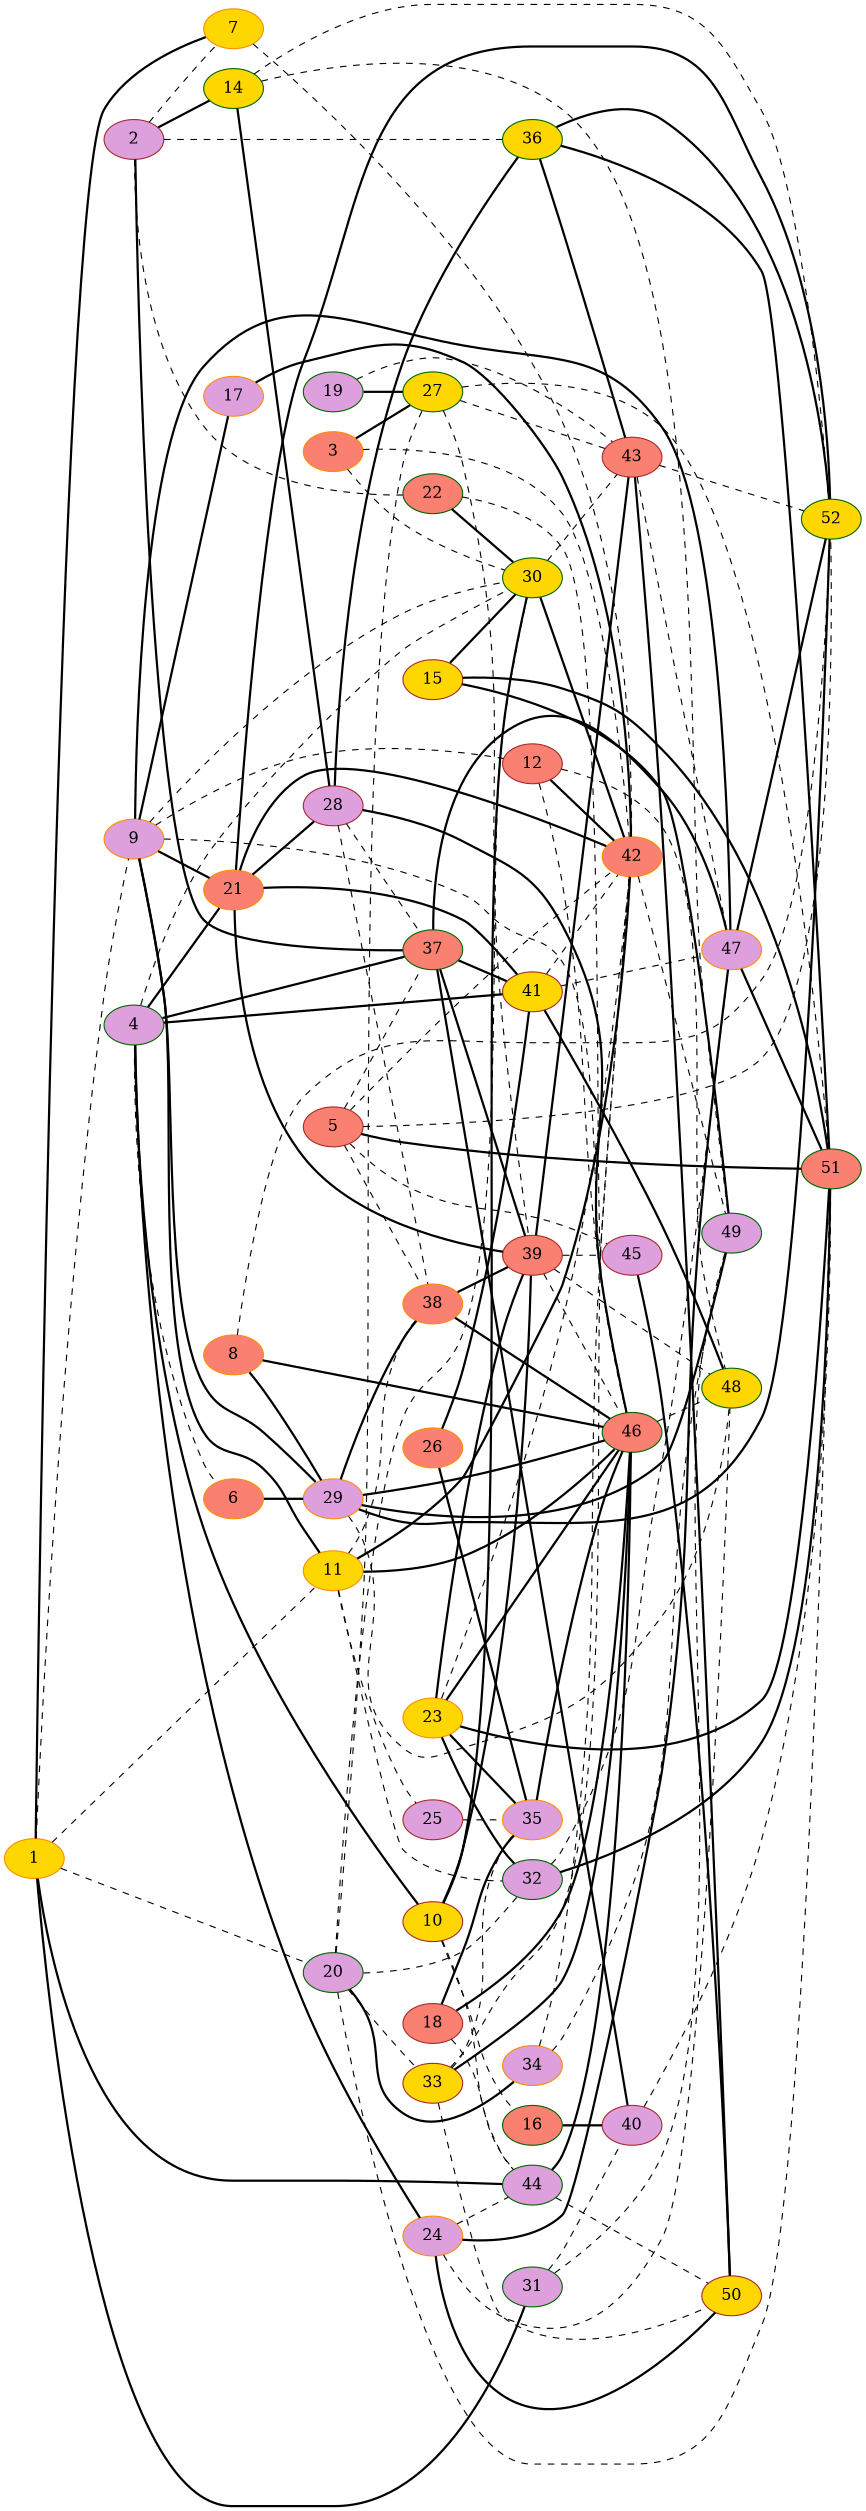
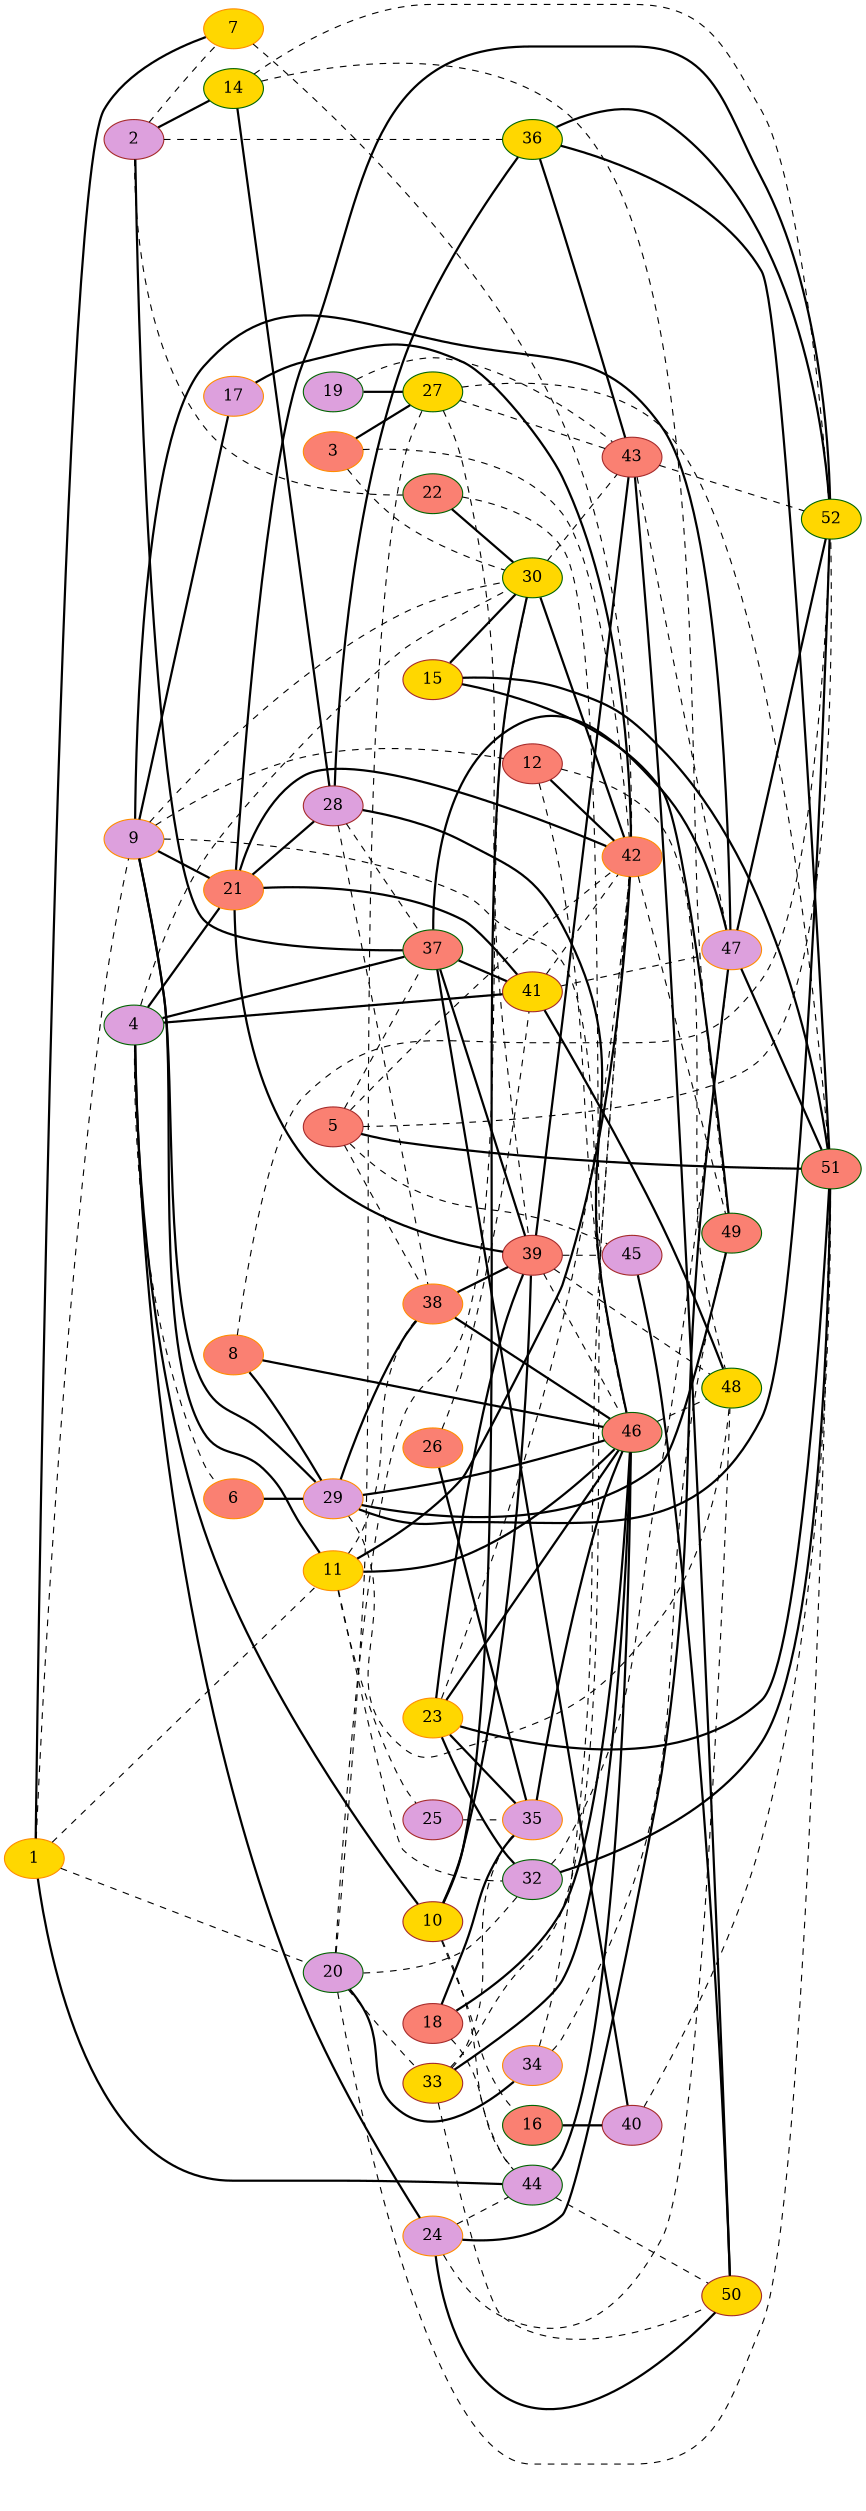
(500, 1202) -> (500, 1202)
(732, 1233) -> (732, 1233)
(532, 2287) -> none
